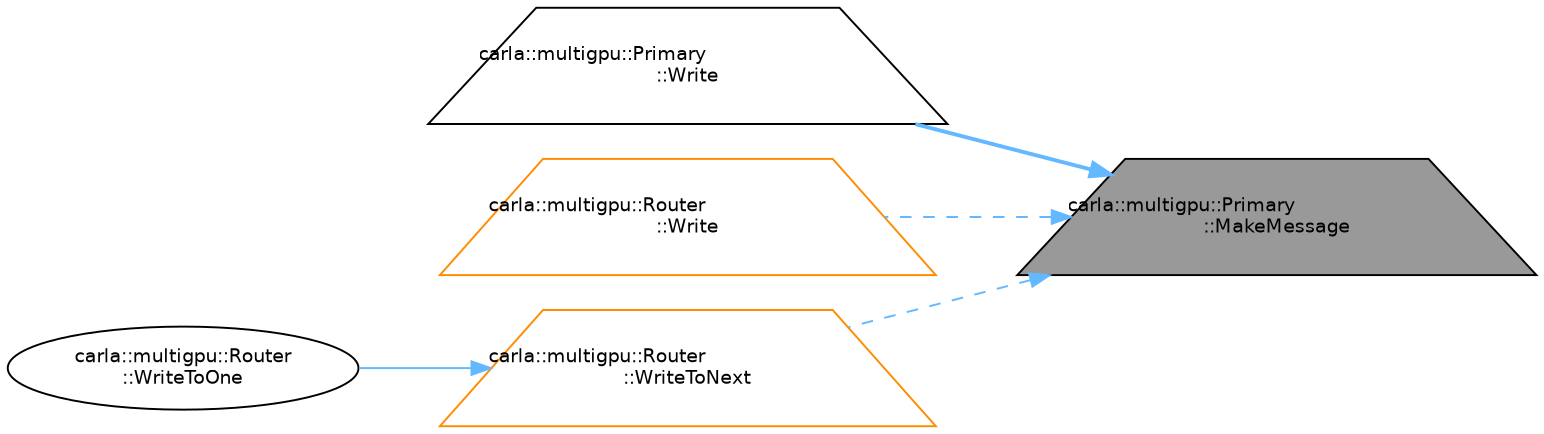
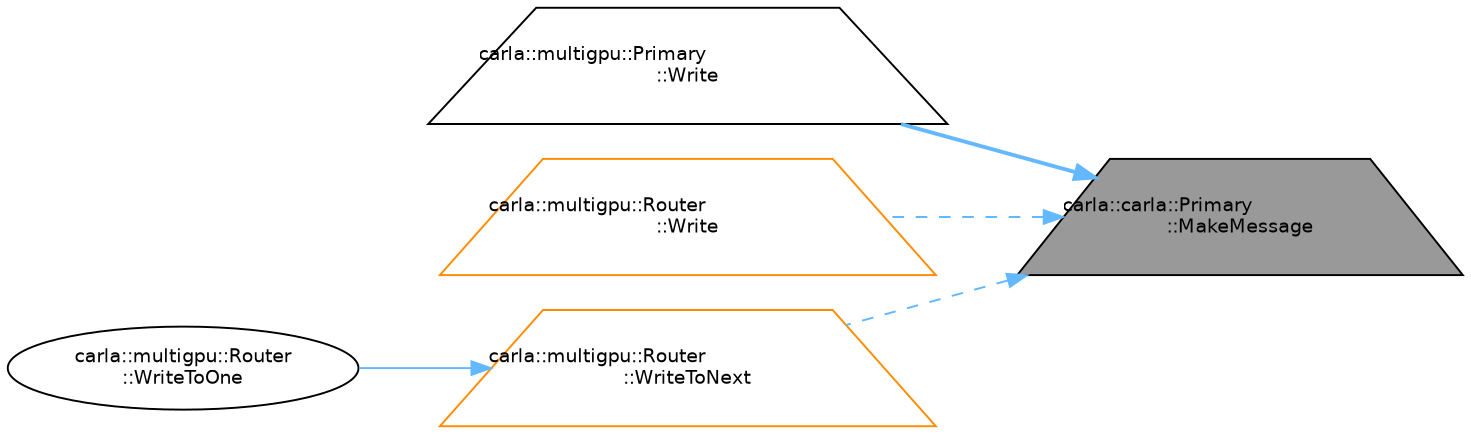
(1277, 217) -> (1240, 217)
